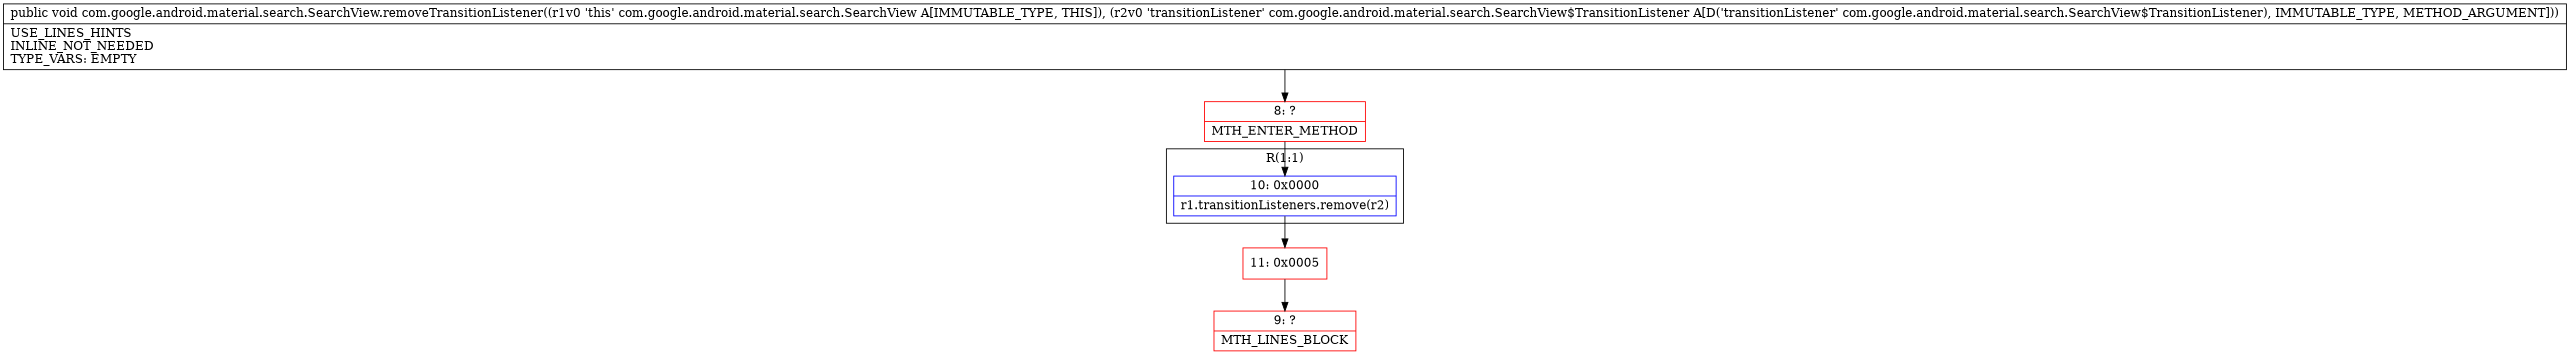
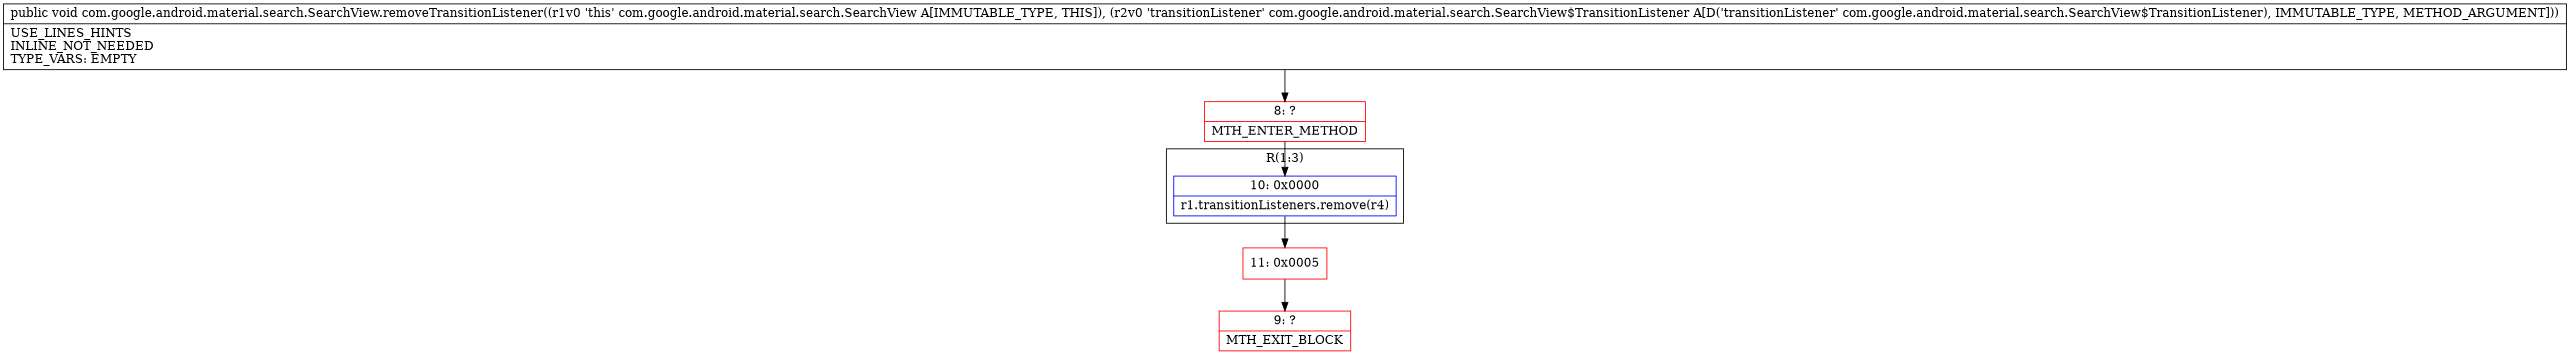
(1285, 159) -> (1285, 159)
(1285, 206) -> (1285, 206)
(1285, 340) -> (1285, 340)
